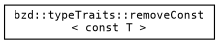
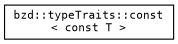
(110, 22) -> (89, 22)
